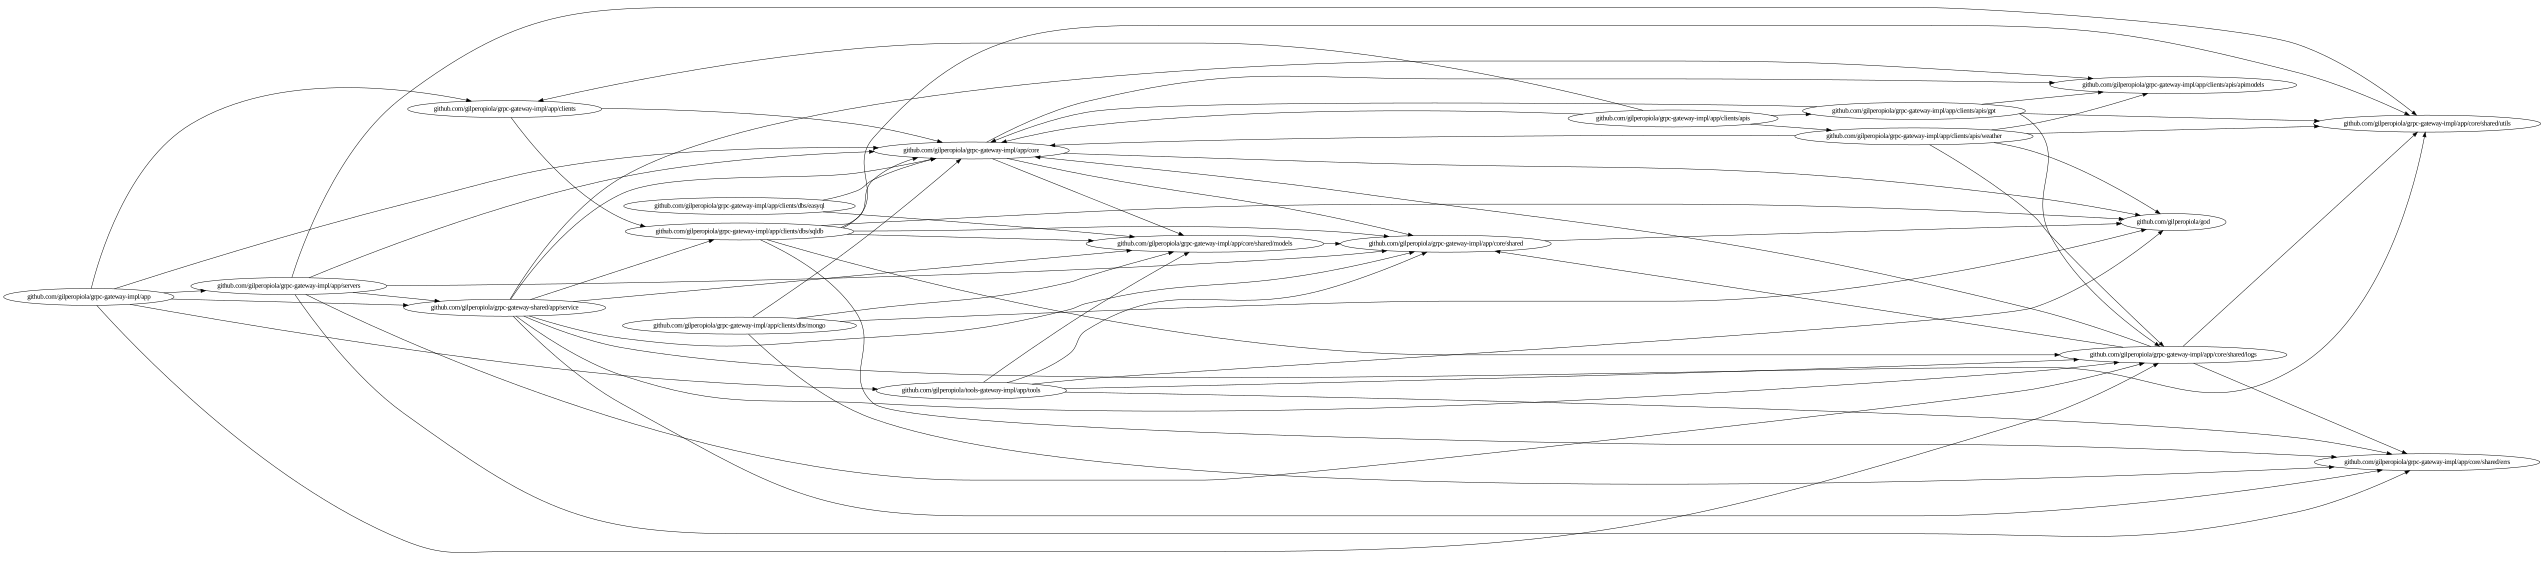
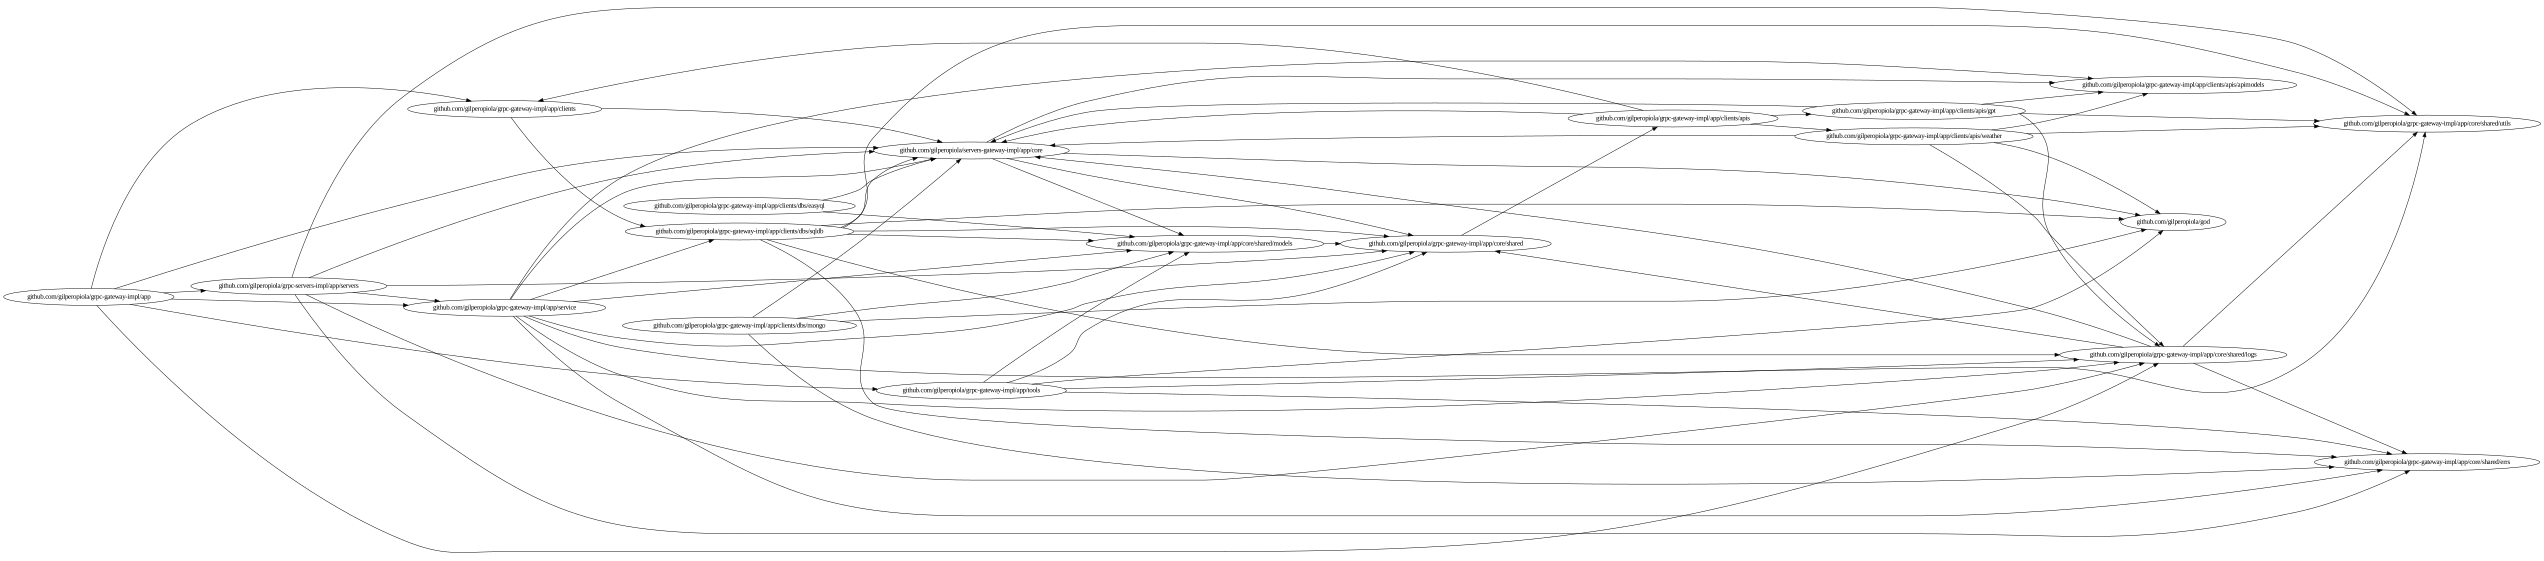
(971, 150) -> (971, 150)
(1831, 232) -> (1557, 182)
(289, 286) -> (289, 286)
(505, 308) -> (505, 308)
(971, 391) -> (971, 391)
